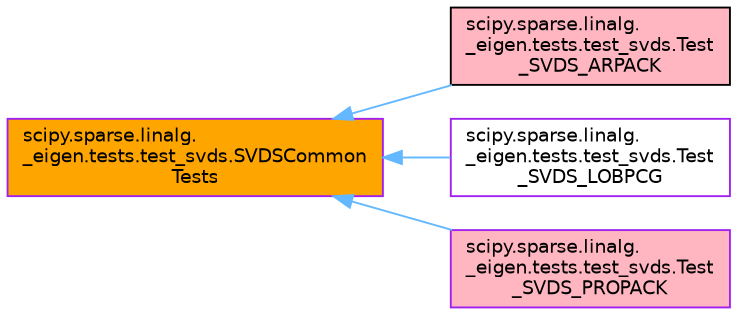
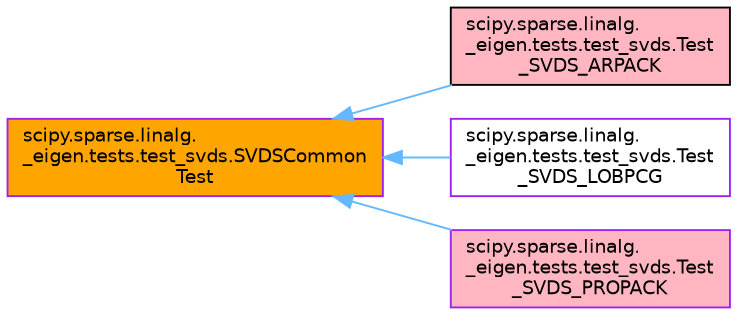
(195, 157) -> (195, 157)
